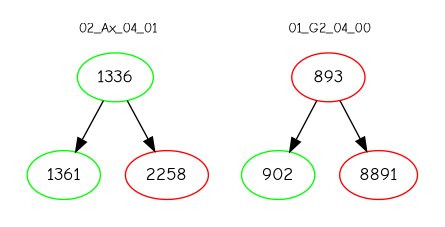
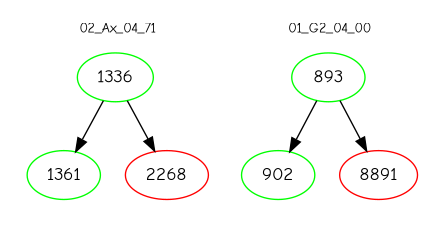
(118, 29) -> (118, 29)
(328, 77) -> (328, 77)
(167, 175) -> (167, 175)
